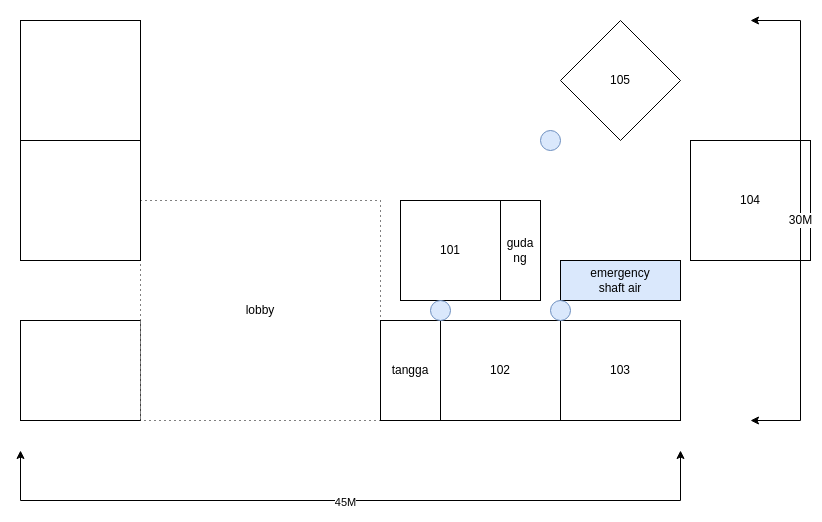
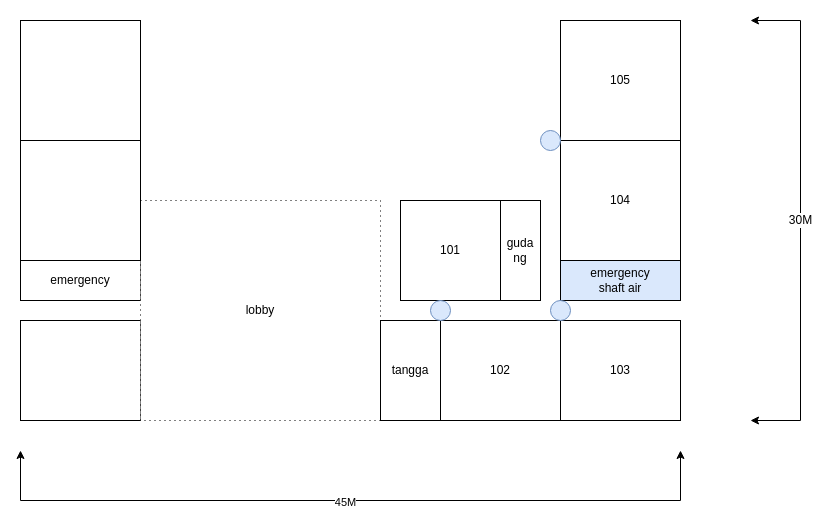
(621, 81) -> (621, 81)
(751, 201) -> (621, 201)
none -> (81, 281)
